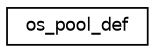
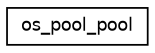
(77, 26) -> (77, 26)
